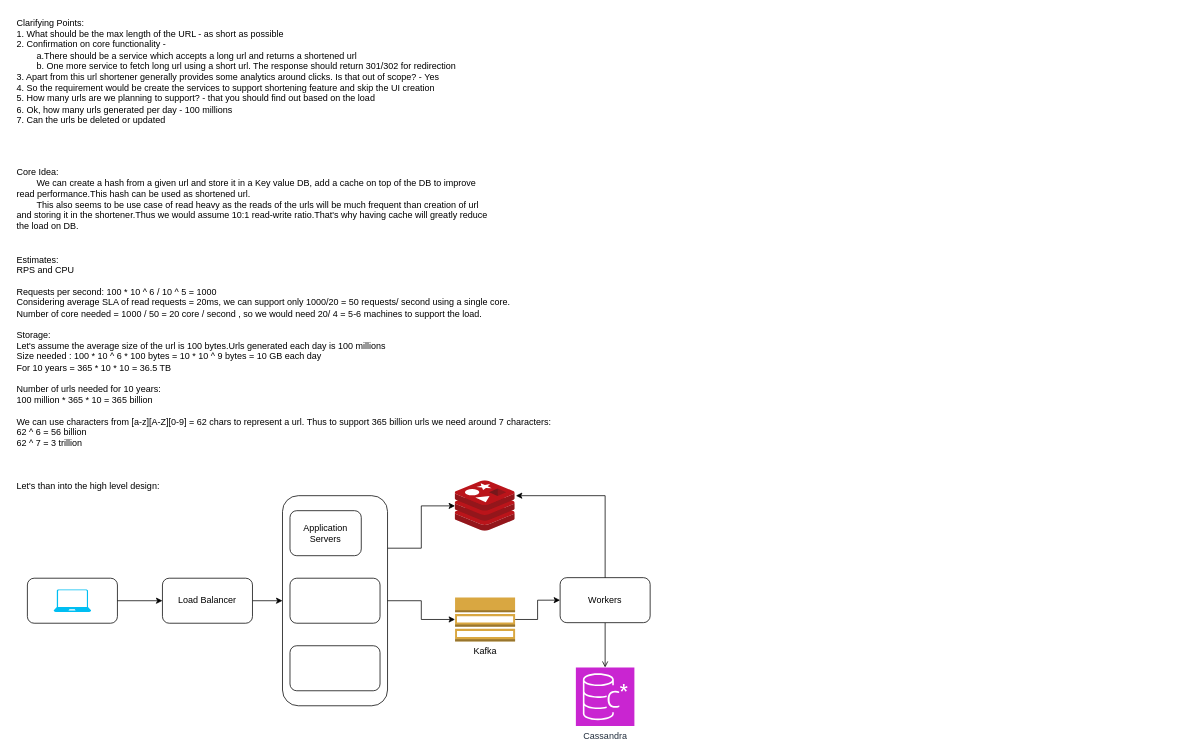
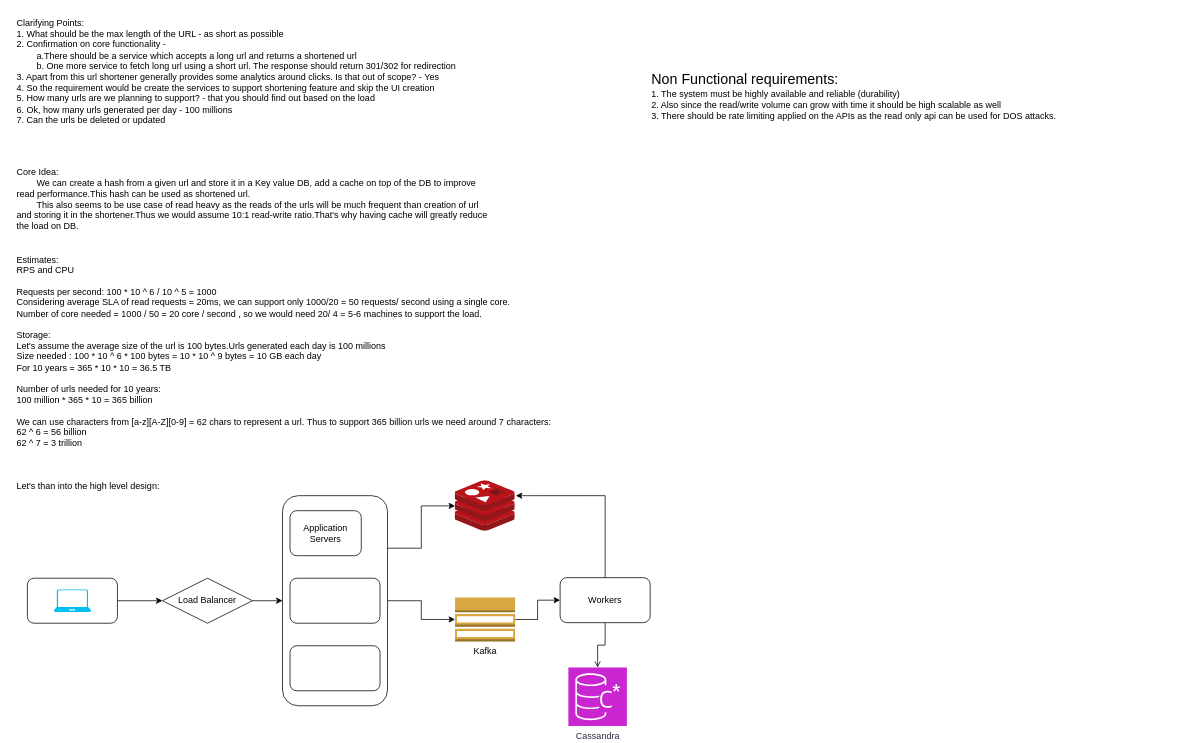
none -> (909, 102)
(207, 600) -> (207, 600)
(605, 696) -> (597, 696)
